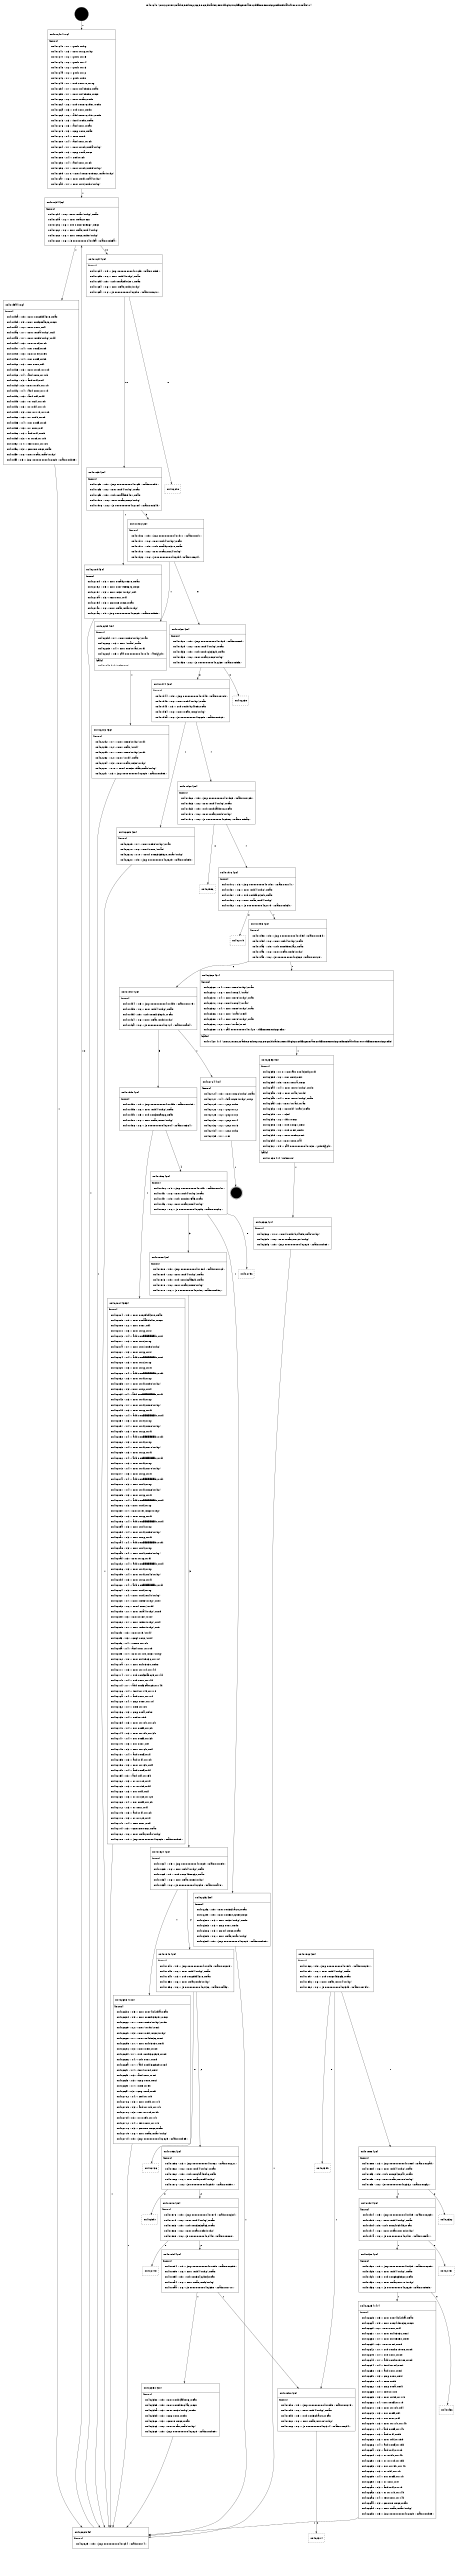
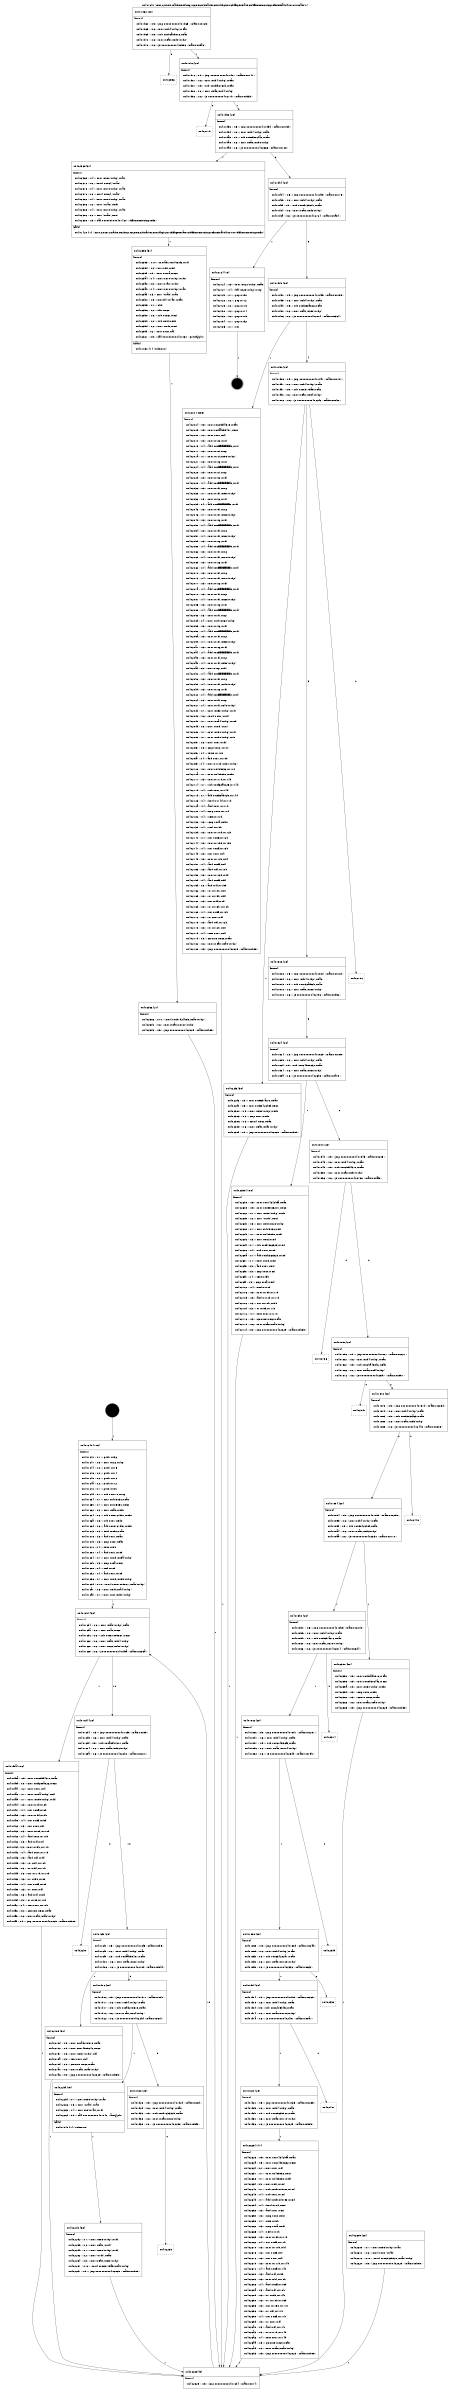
(191, 701) -> none
(335, 2190) -> (304, 1684)
(446, 2410) -> none
